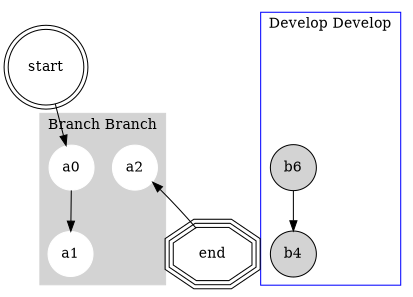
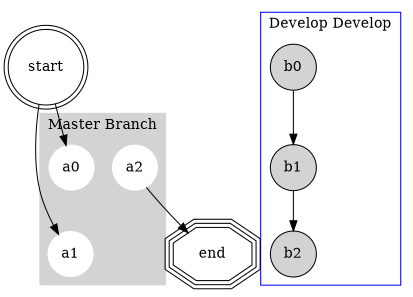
none -> (293, 67)
(103, 125) -> (103, 125)
(293, 168) -> (293, 168)
(71, 206) -> (36, 166)
(179, 208) -> (159, 202)
(293, 254) -> (293, 254)
